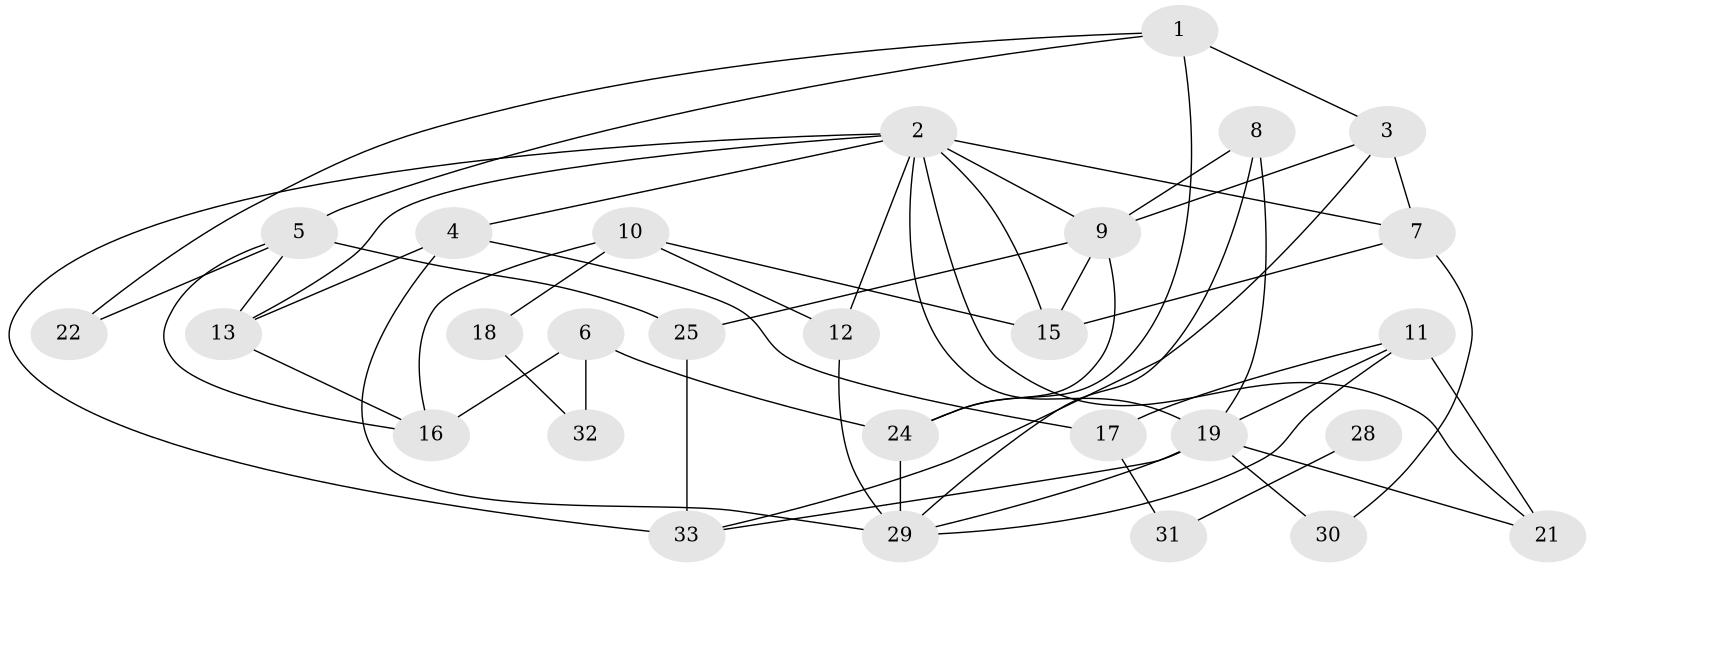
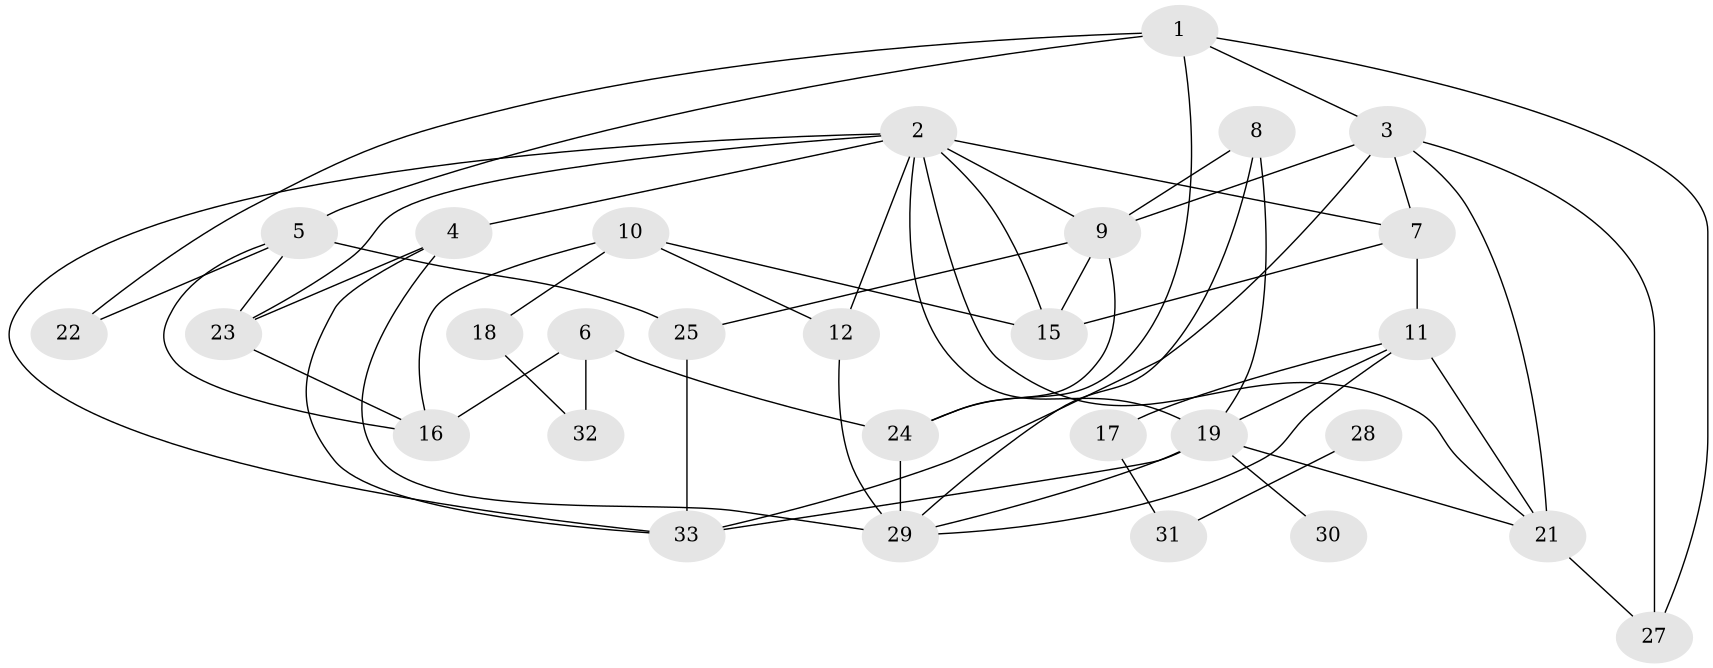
none -> (1513, 317)
(224, 334) -> (224, 334)
(774, 347) -> (356, 477)
(1452, 407) -> (1417, 284)
none -> (1655, 637)
